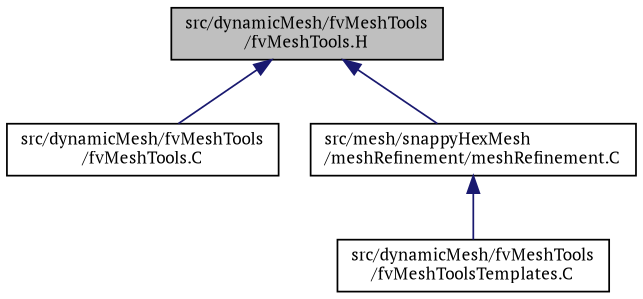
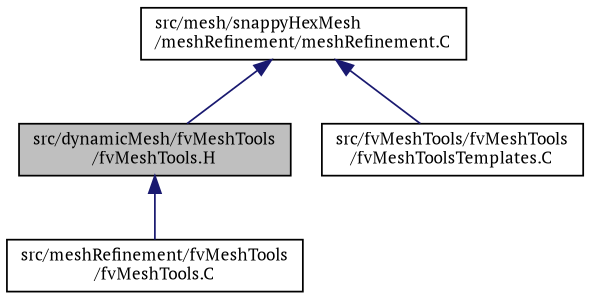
(398, 97) -> (222, 97)
(143, 150) -> (155, 266)
(473, 266) -> (453, 150)
